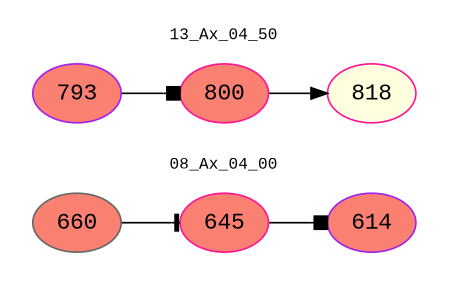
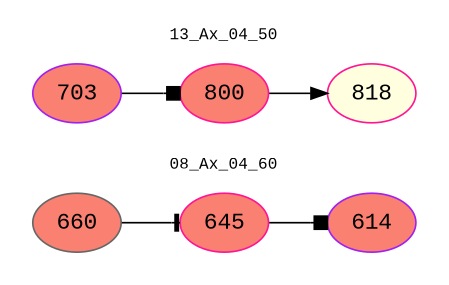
(77, 93) -> (77, 93)
(224, 165) -> (224, 165)
